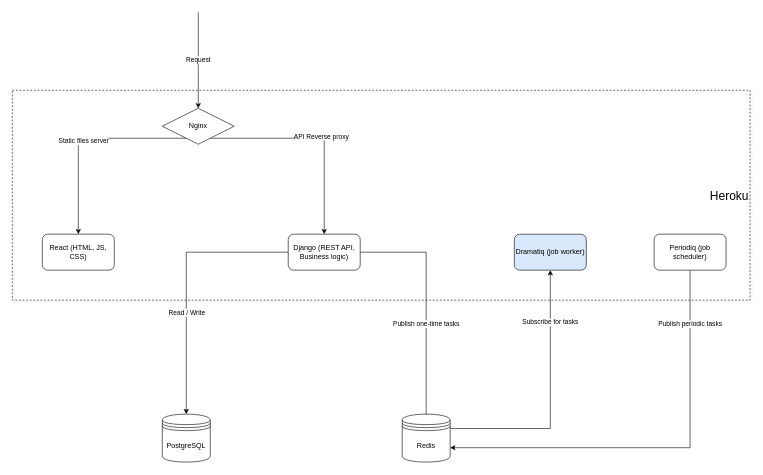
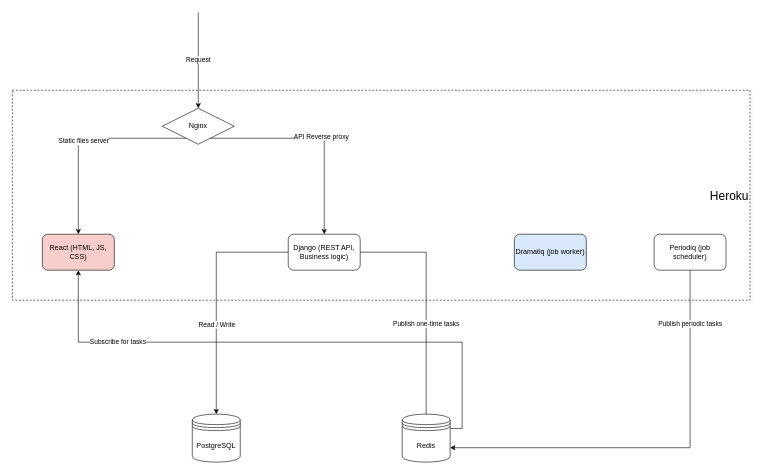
(78, 252) -> (78, 252)
(507, 429) -> (118, 342)
(186, 438) -> (216, 438)
